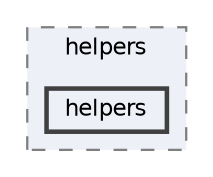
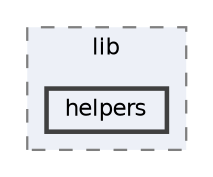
(107, 49) -> (107, 49)
